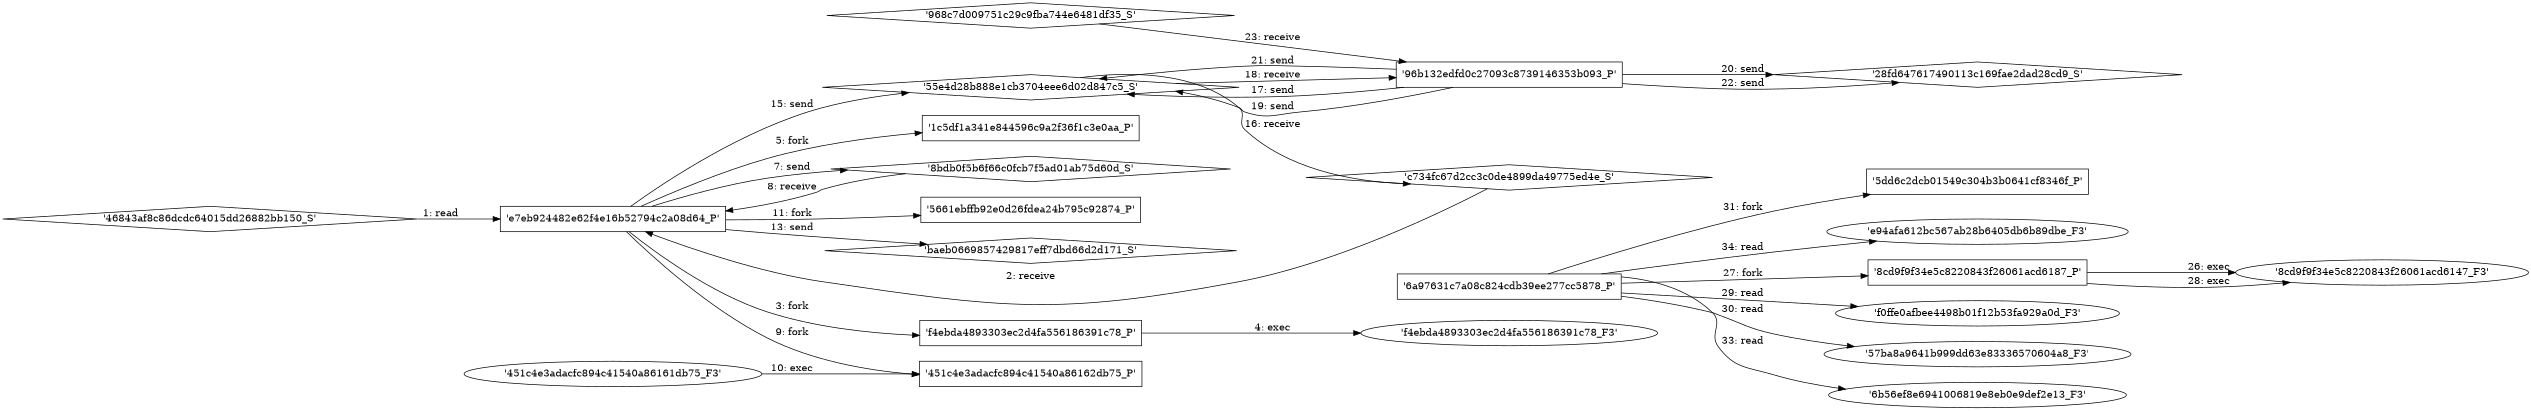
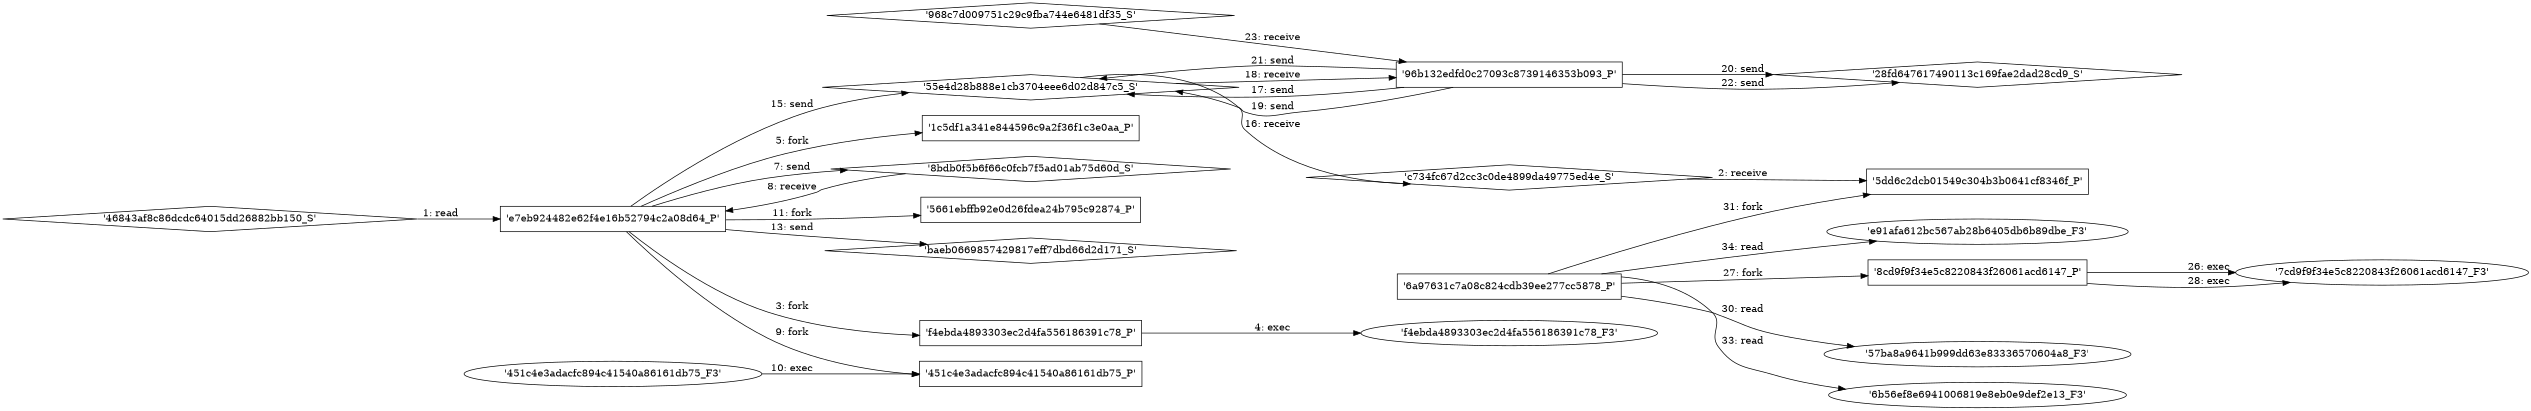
(1978, 232) -> (1978, 232)
(1978, 273) -> (1978, 273)
(2382, 273) -> (2382, 273)
(1075, 304) -> (1773, 180)
(1978, 313) -> none
(1031, 374) -> (1031, 374)
